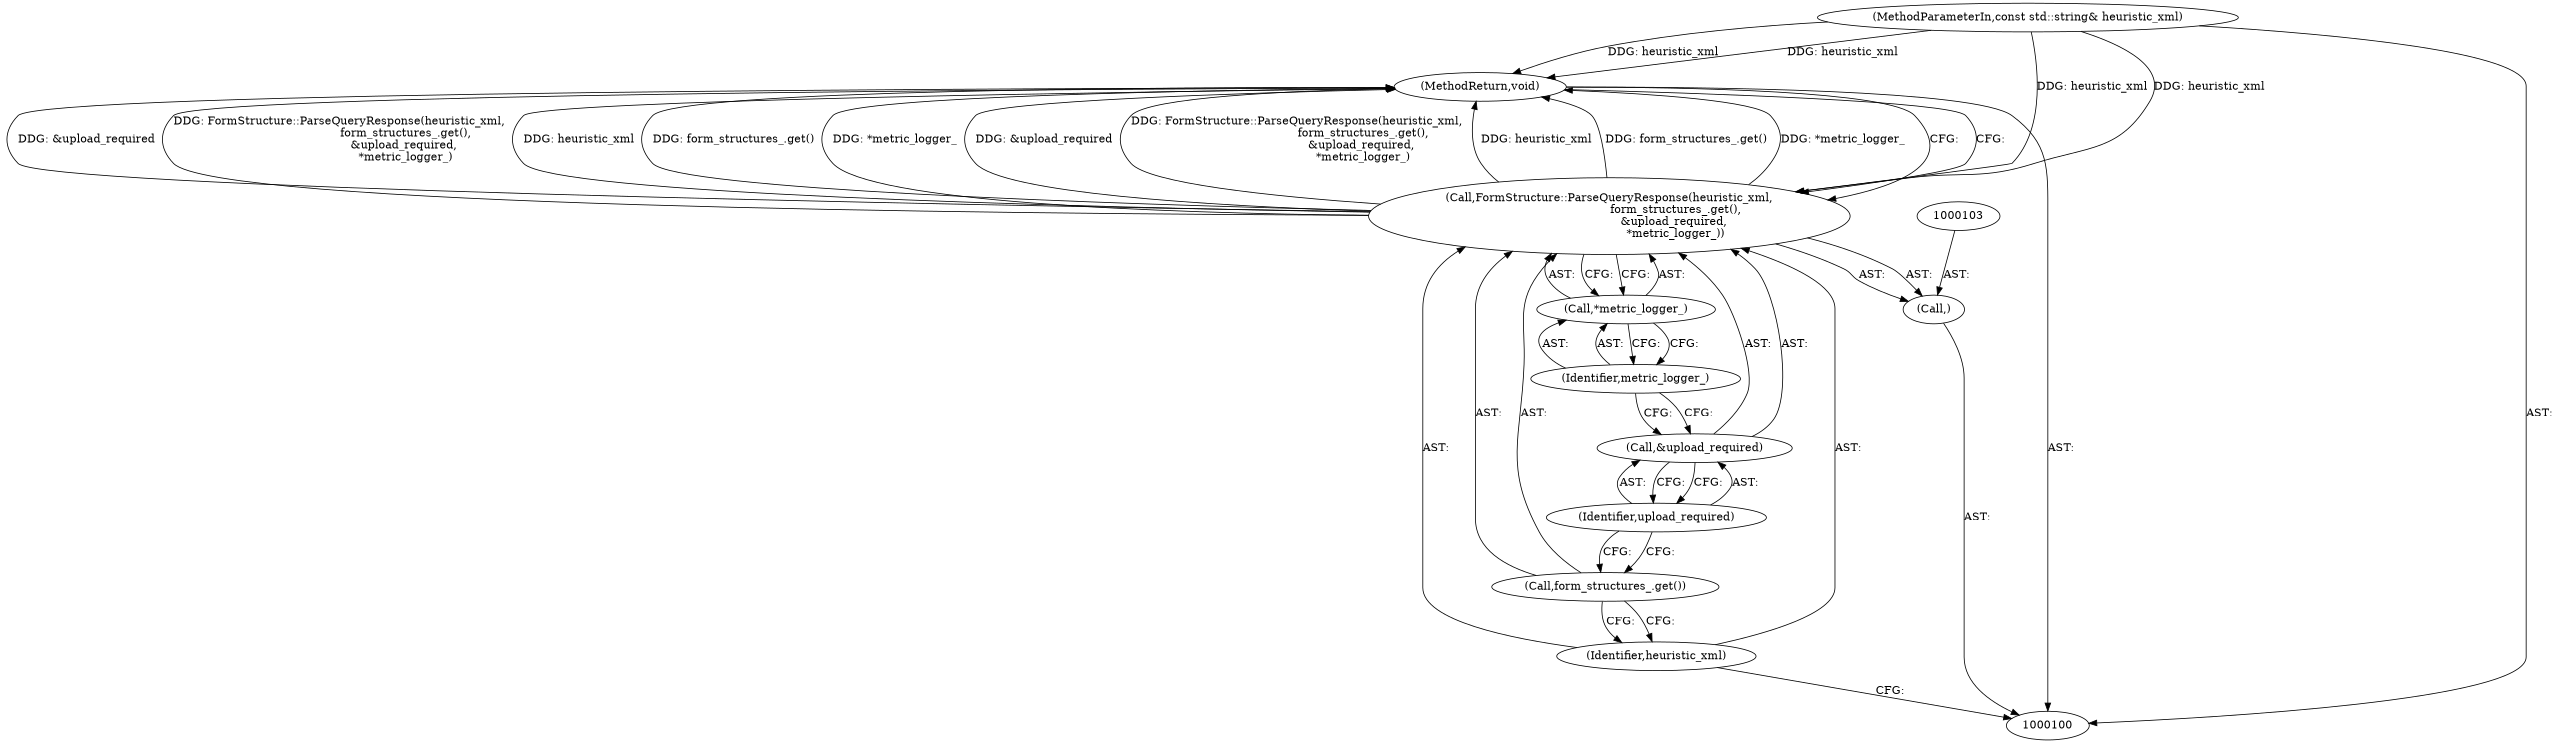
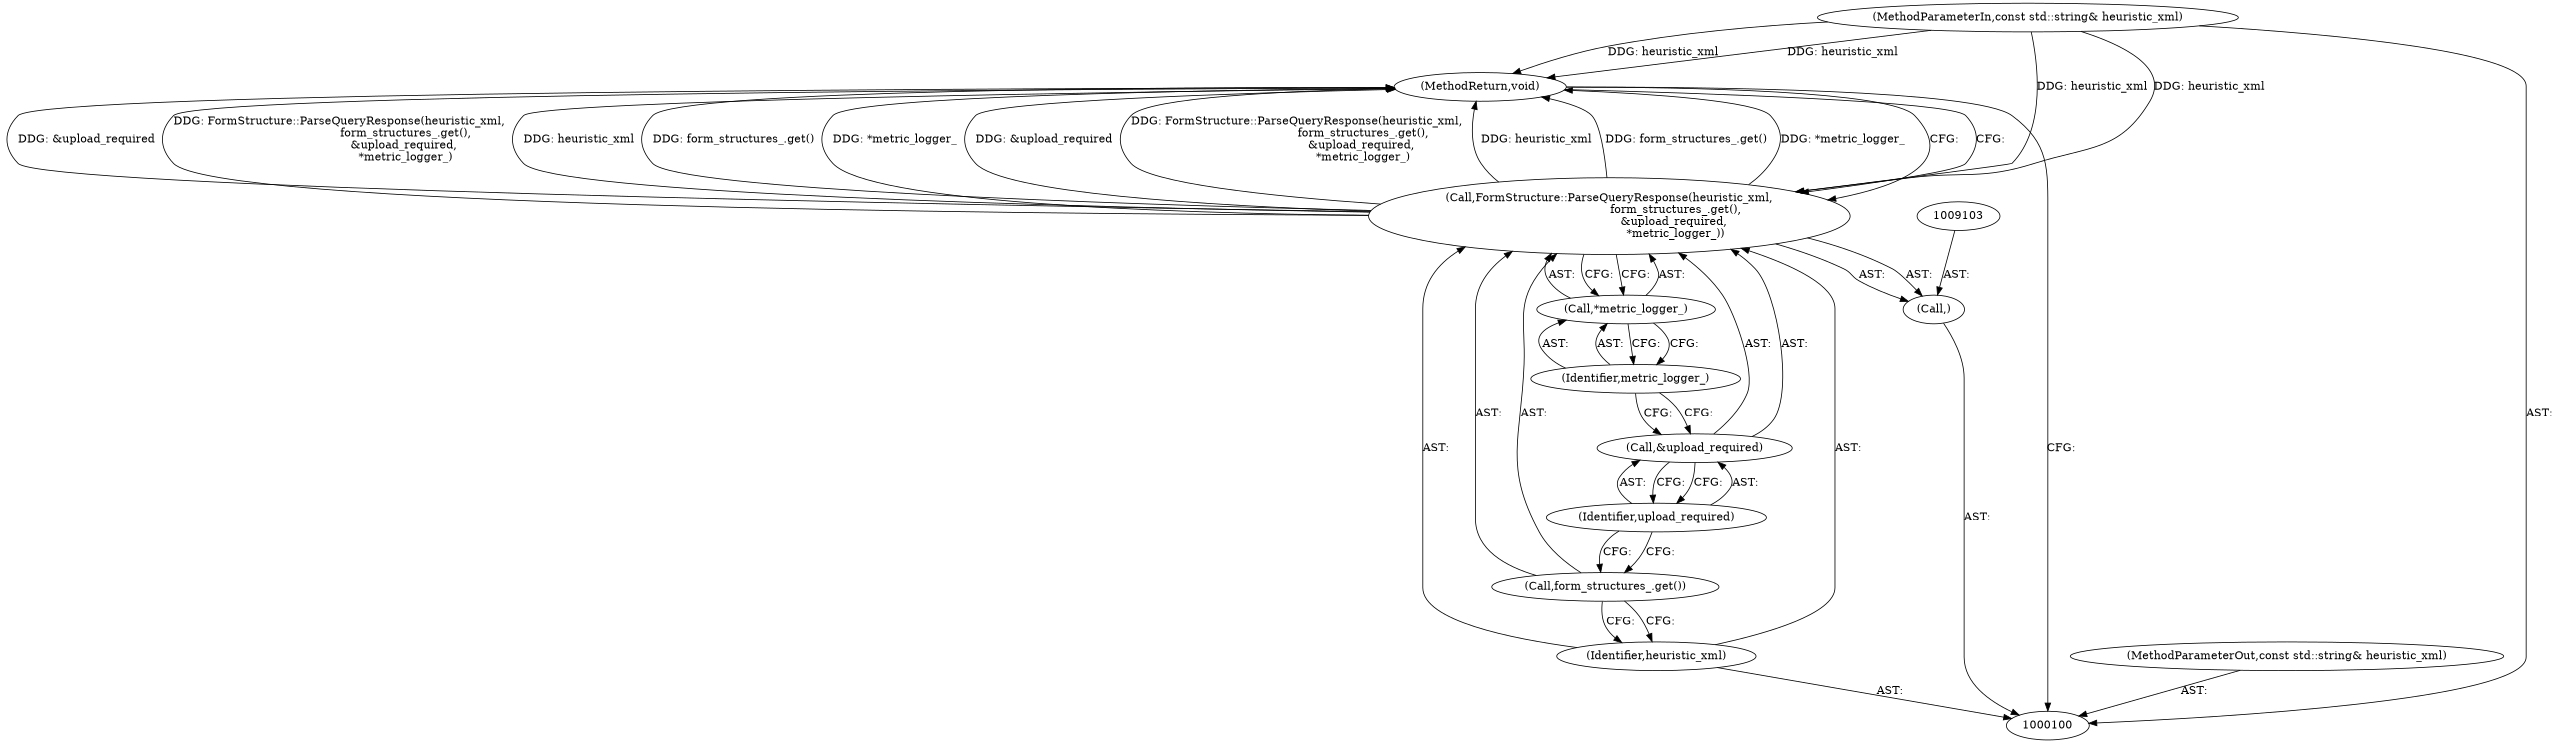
(1959, 216) -> (1959, 216)
(2063, 448) -> (2063, 448)
none -> (2287, 656)
(1892, 691) -> (1892, 691)
